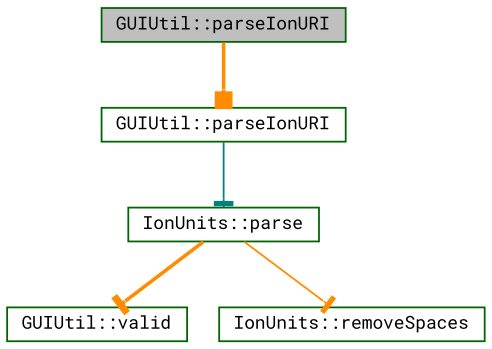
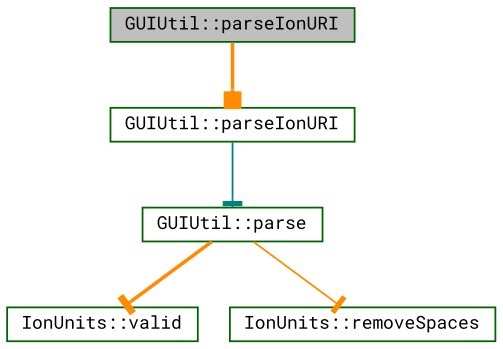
(224, 225) -> (233, 225)
(97, 324) -> (102, 324)
